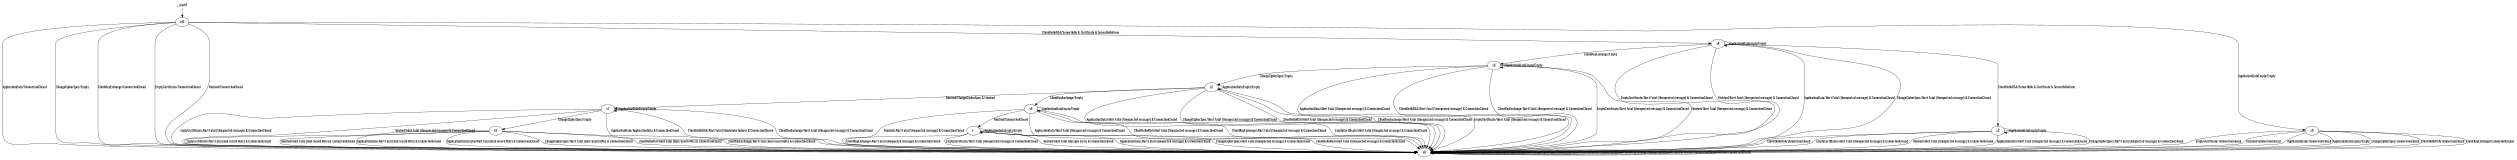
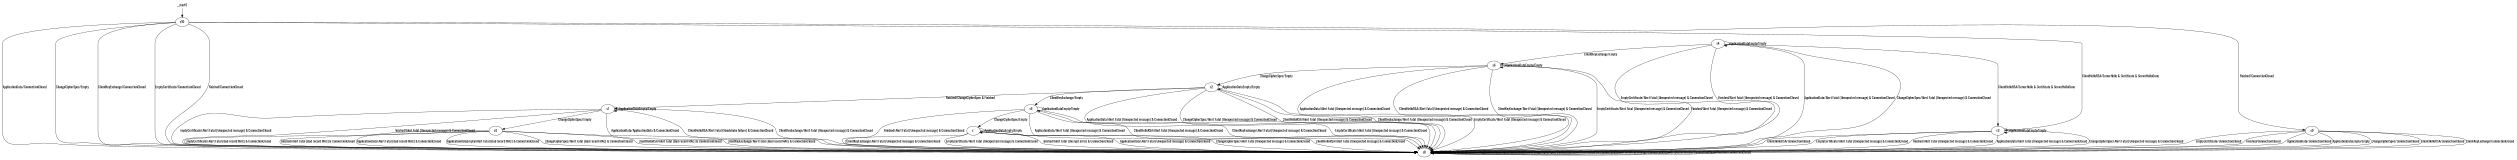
(949, 33) -> (1209, 29)
(2257, 76) -> (2257, 76)
(1011, 120) -> (1011, 120)
